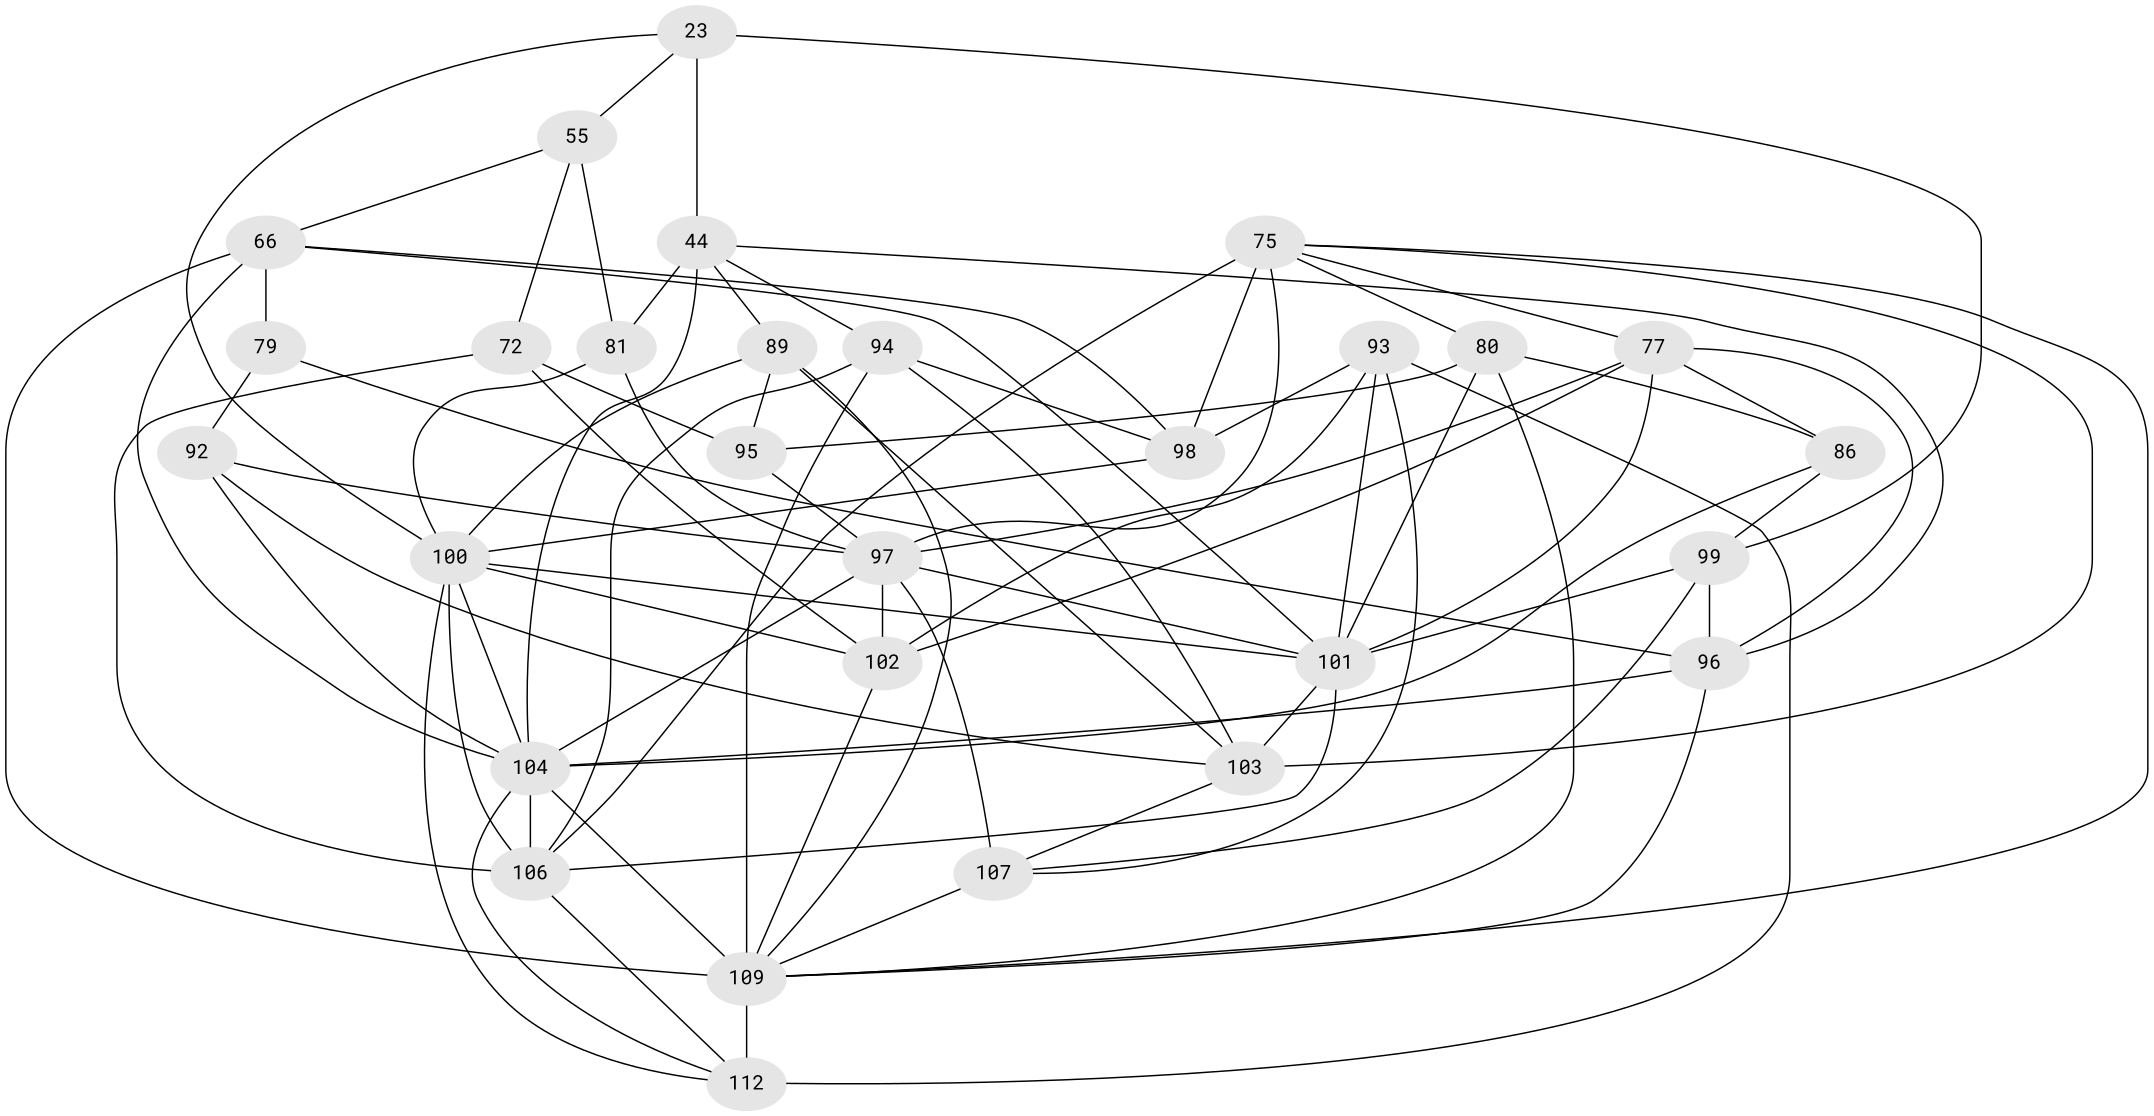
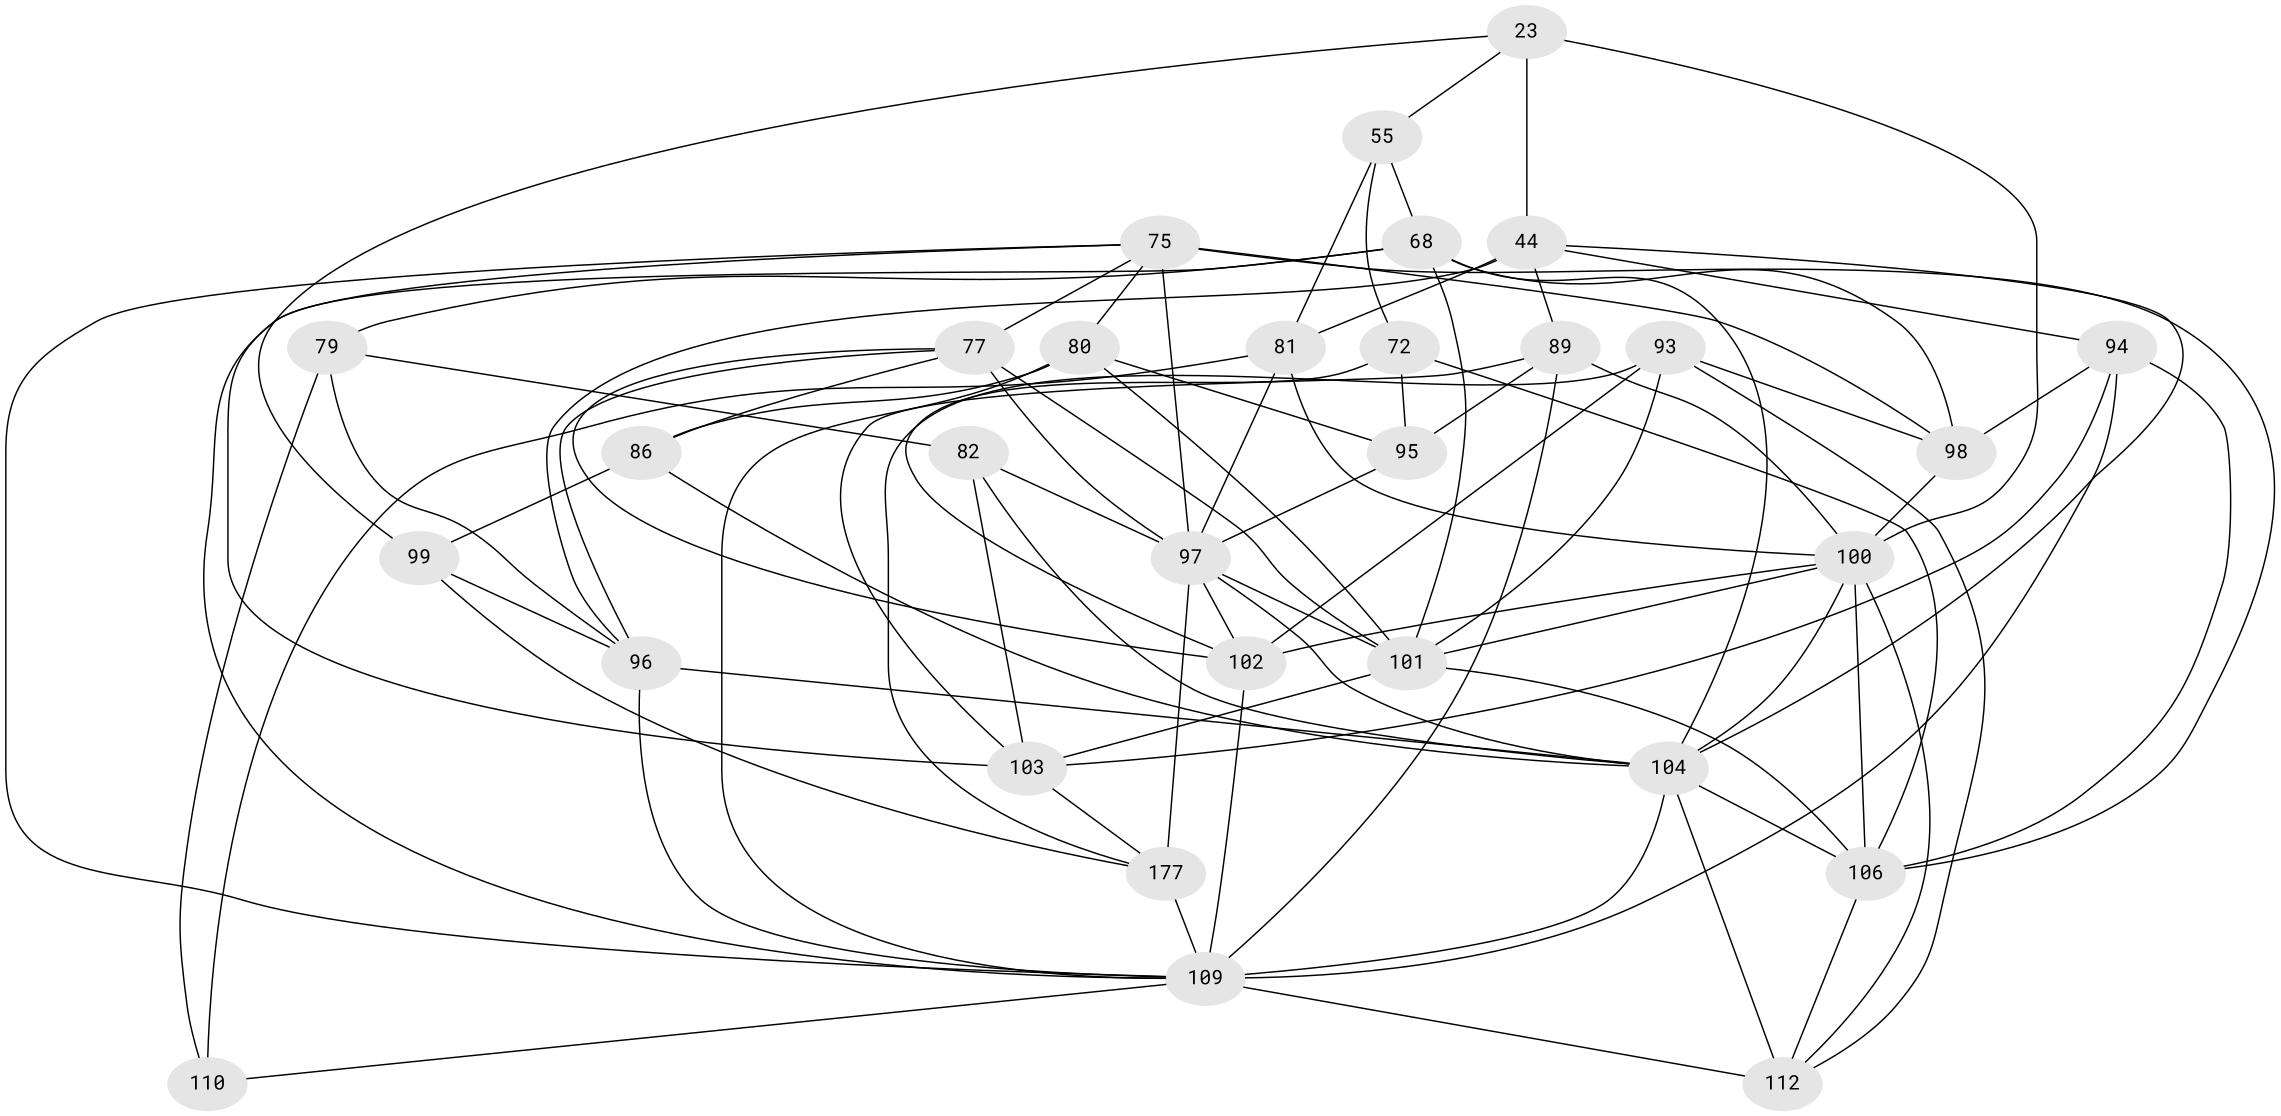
(266, 243) -> (1422, 243)
(197, 453) -> (969, 453)
(1515, 613) -> none
(994, 874) -> (1166, 874)
none -> (207, 1084)
